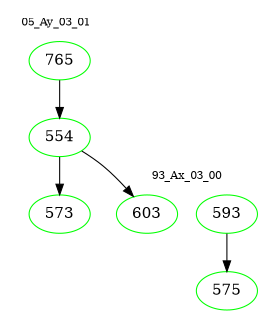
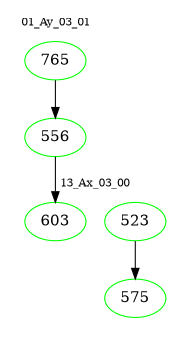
(56, 23) -> (56, 23)
(60, 137) -> (55, 137)
(187, 176) -> (95, 184)
(60, 214) -> none
(227, 214) -> (135, 222)
